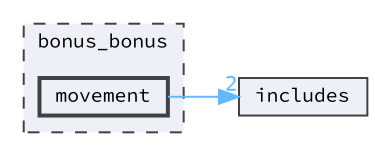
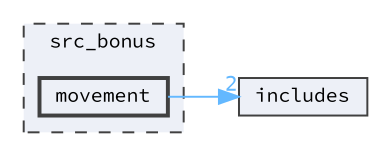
(104, 42) -> (104, 42)
